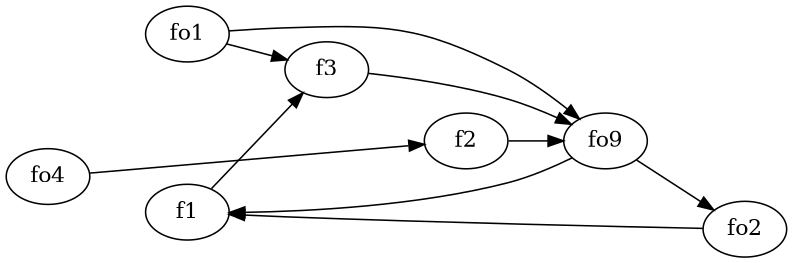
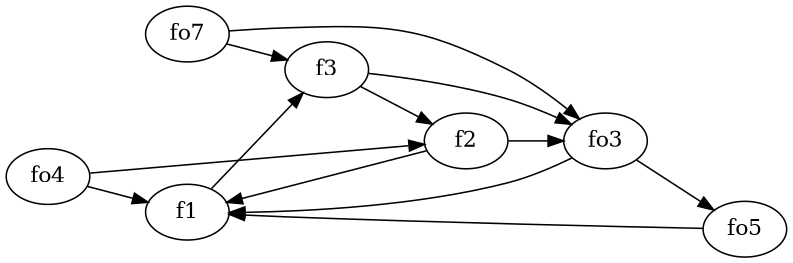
(187, 34) -> (187, 34)
none -> (390, 102)
(606, 141) -> (606, 141)
none -> (334, 175)
none -> (110, 192)
(745, 229) -> (745, 229)
